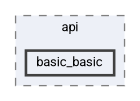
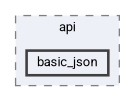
(70, 63) -> (67, 63)
